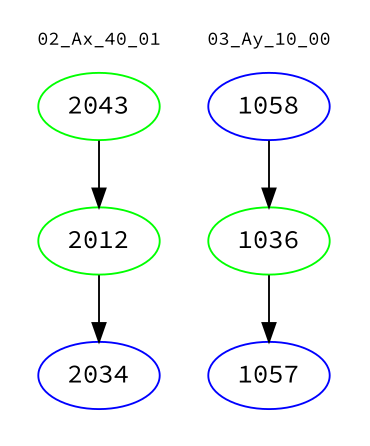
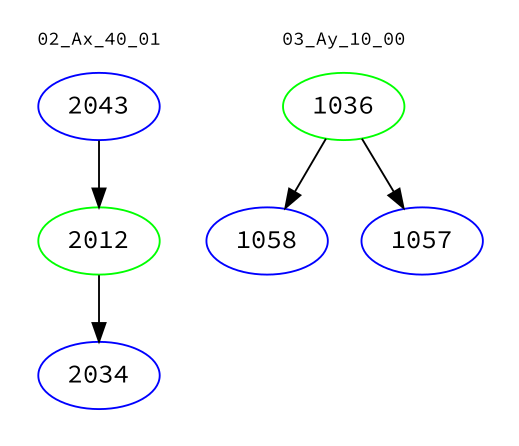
(99, 106) -> (99, 106)
(269, 165) -> (310, 165)
